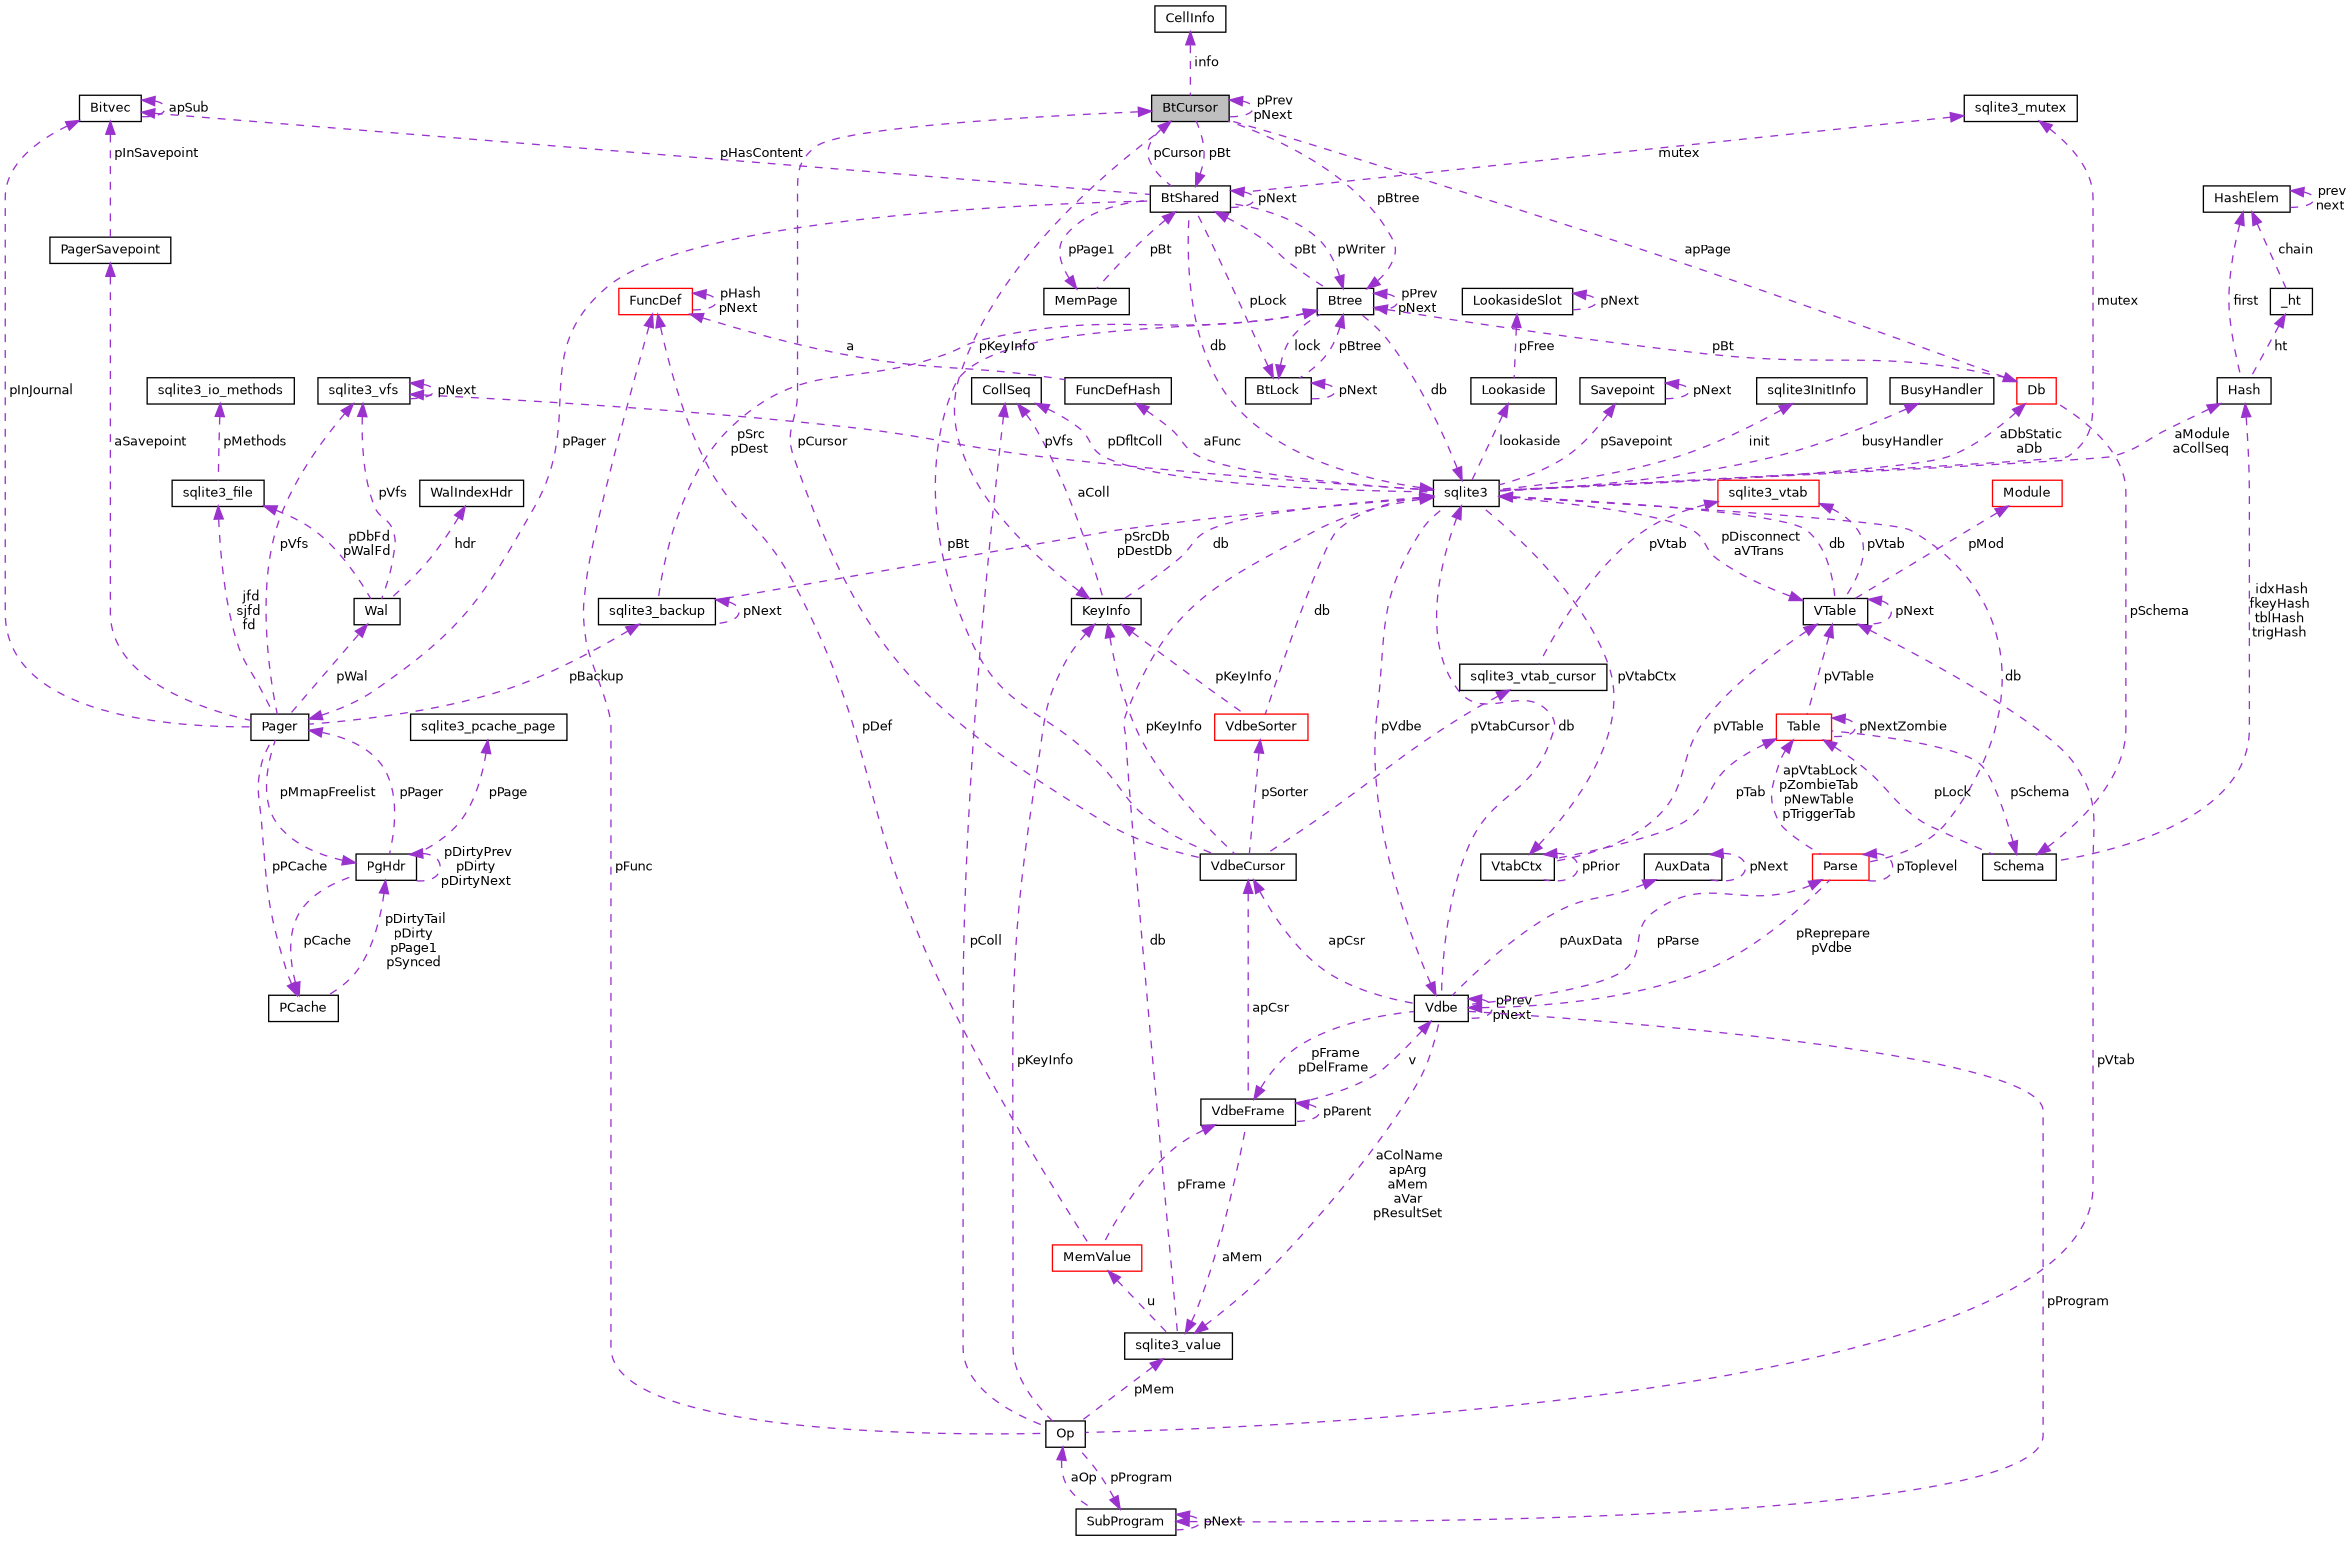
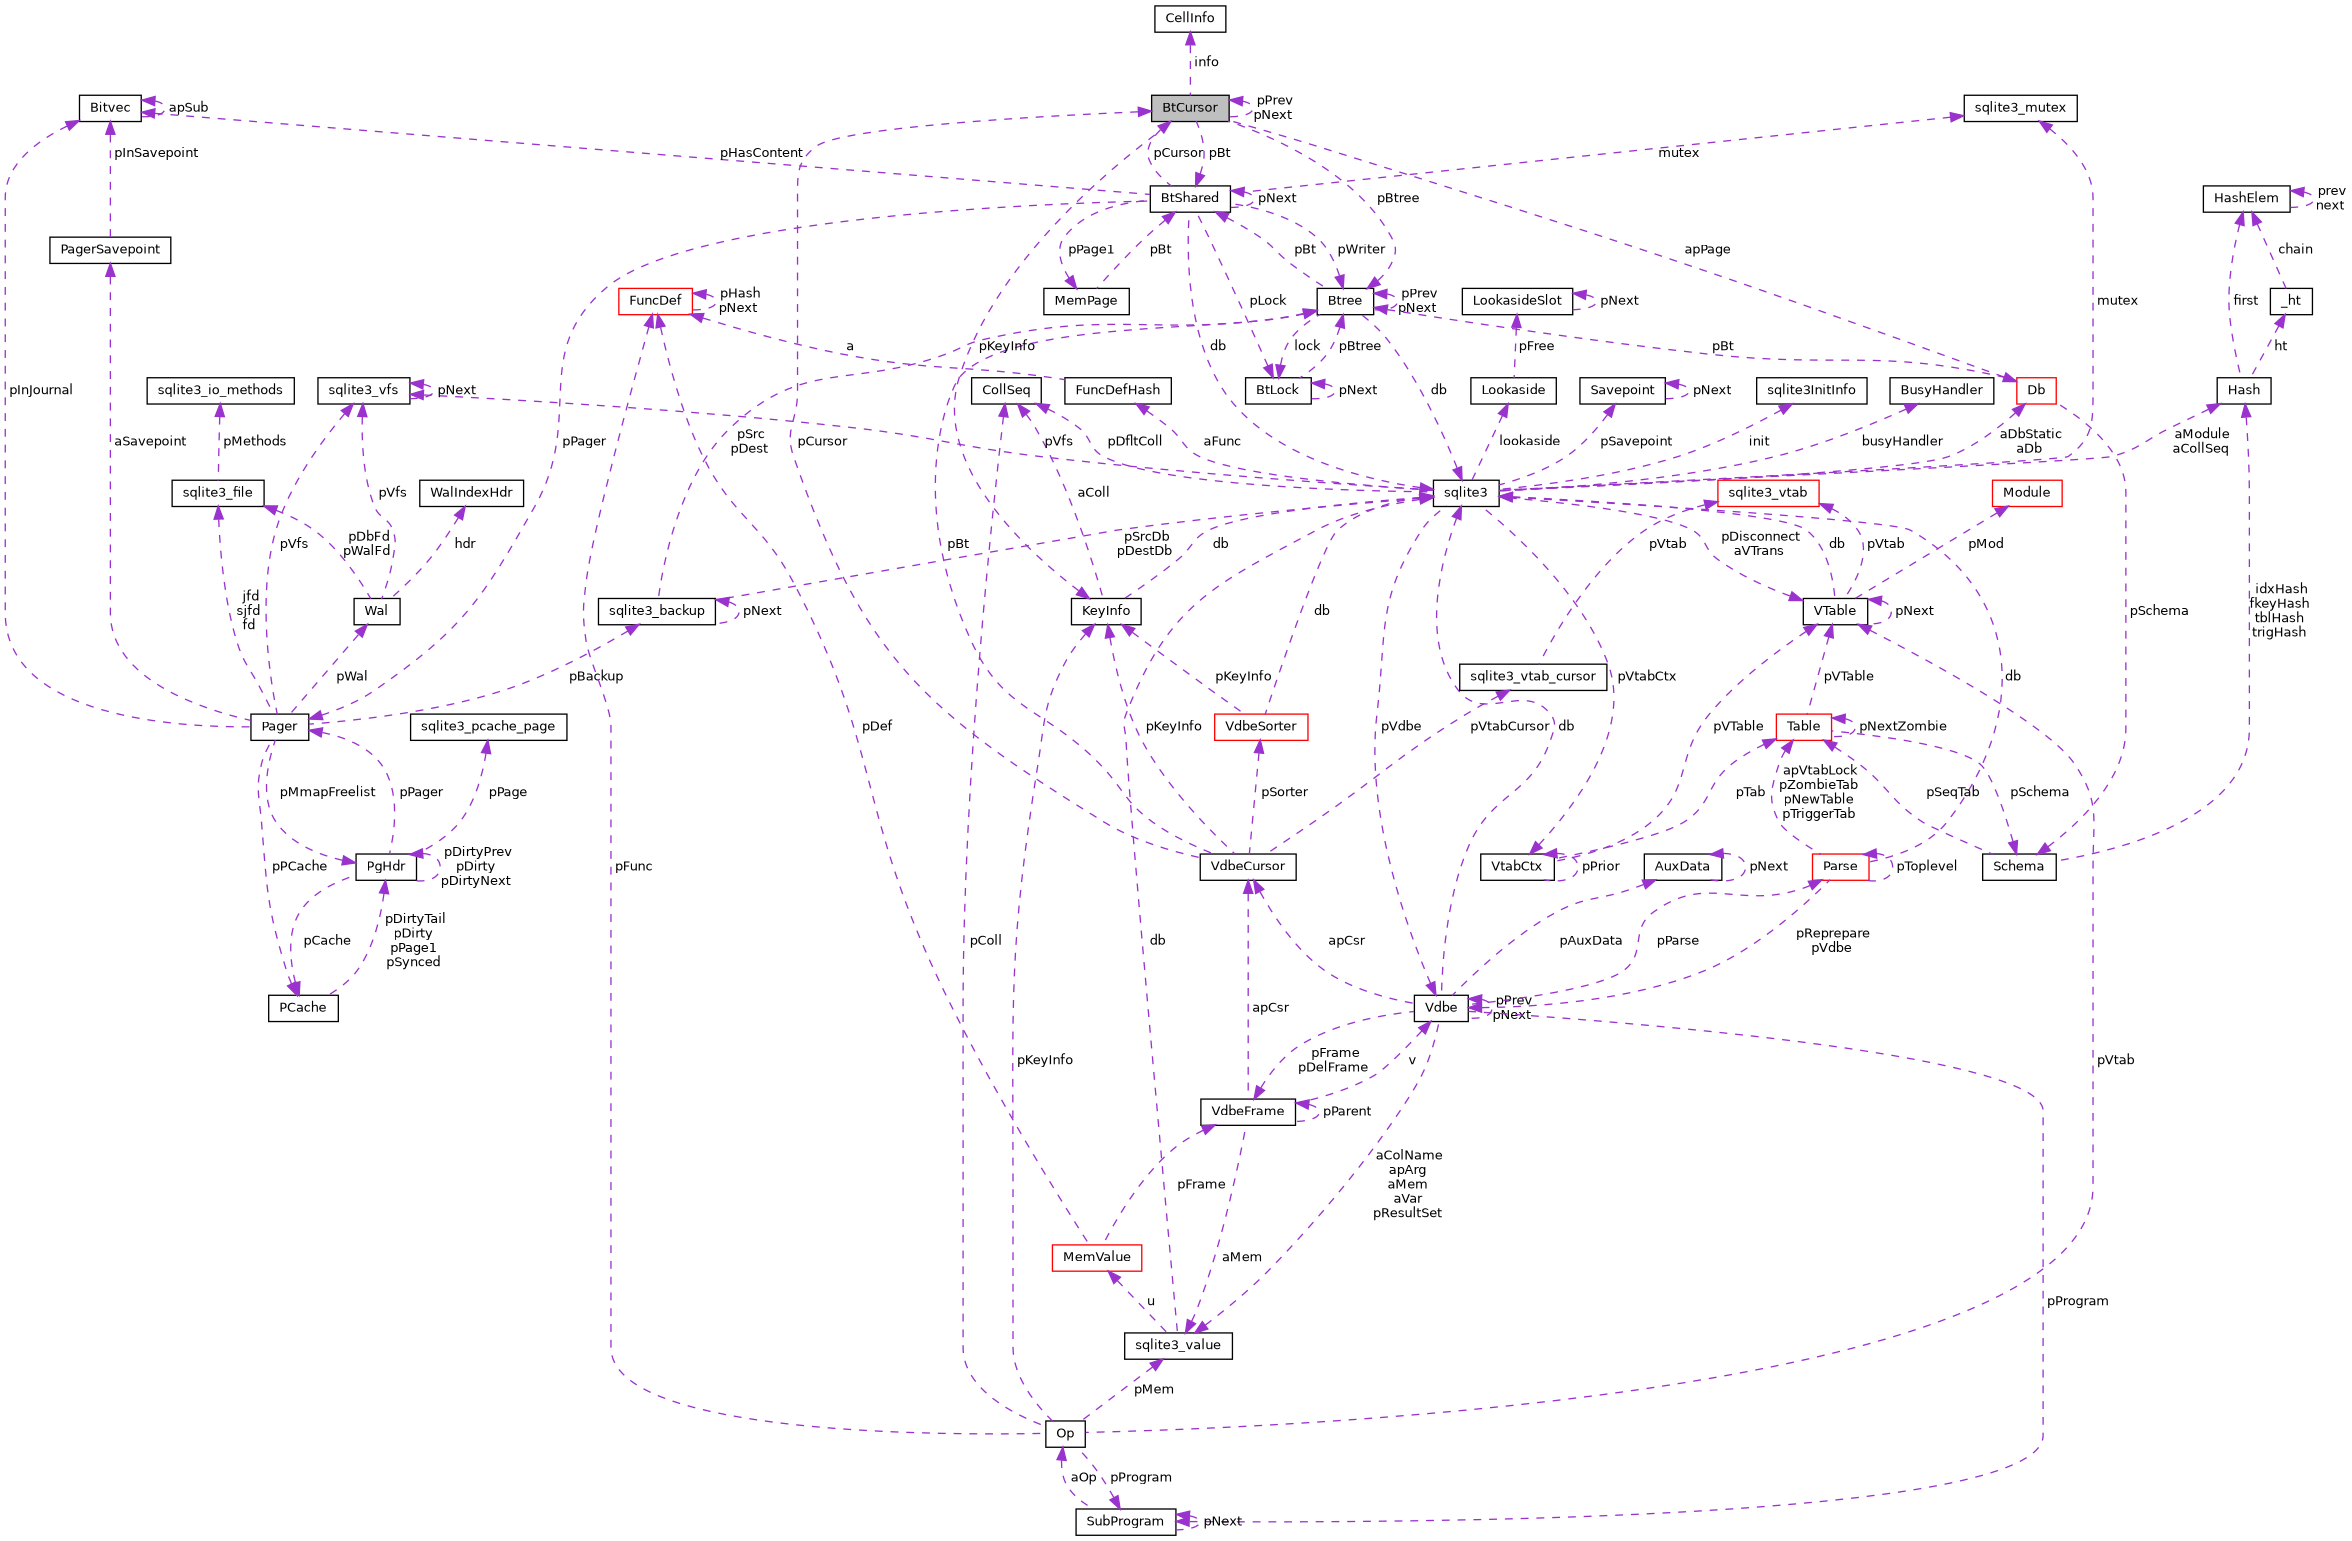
(1951, 793) -> (1951, 793)
